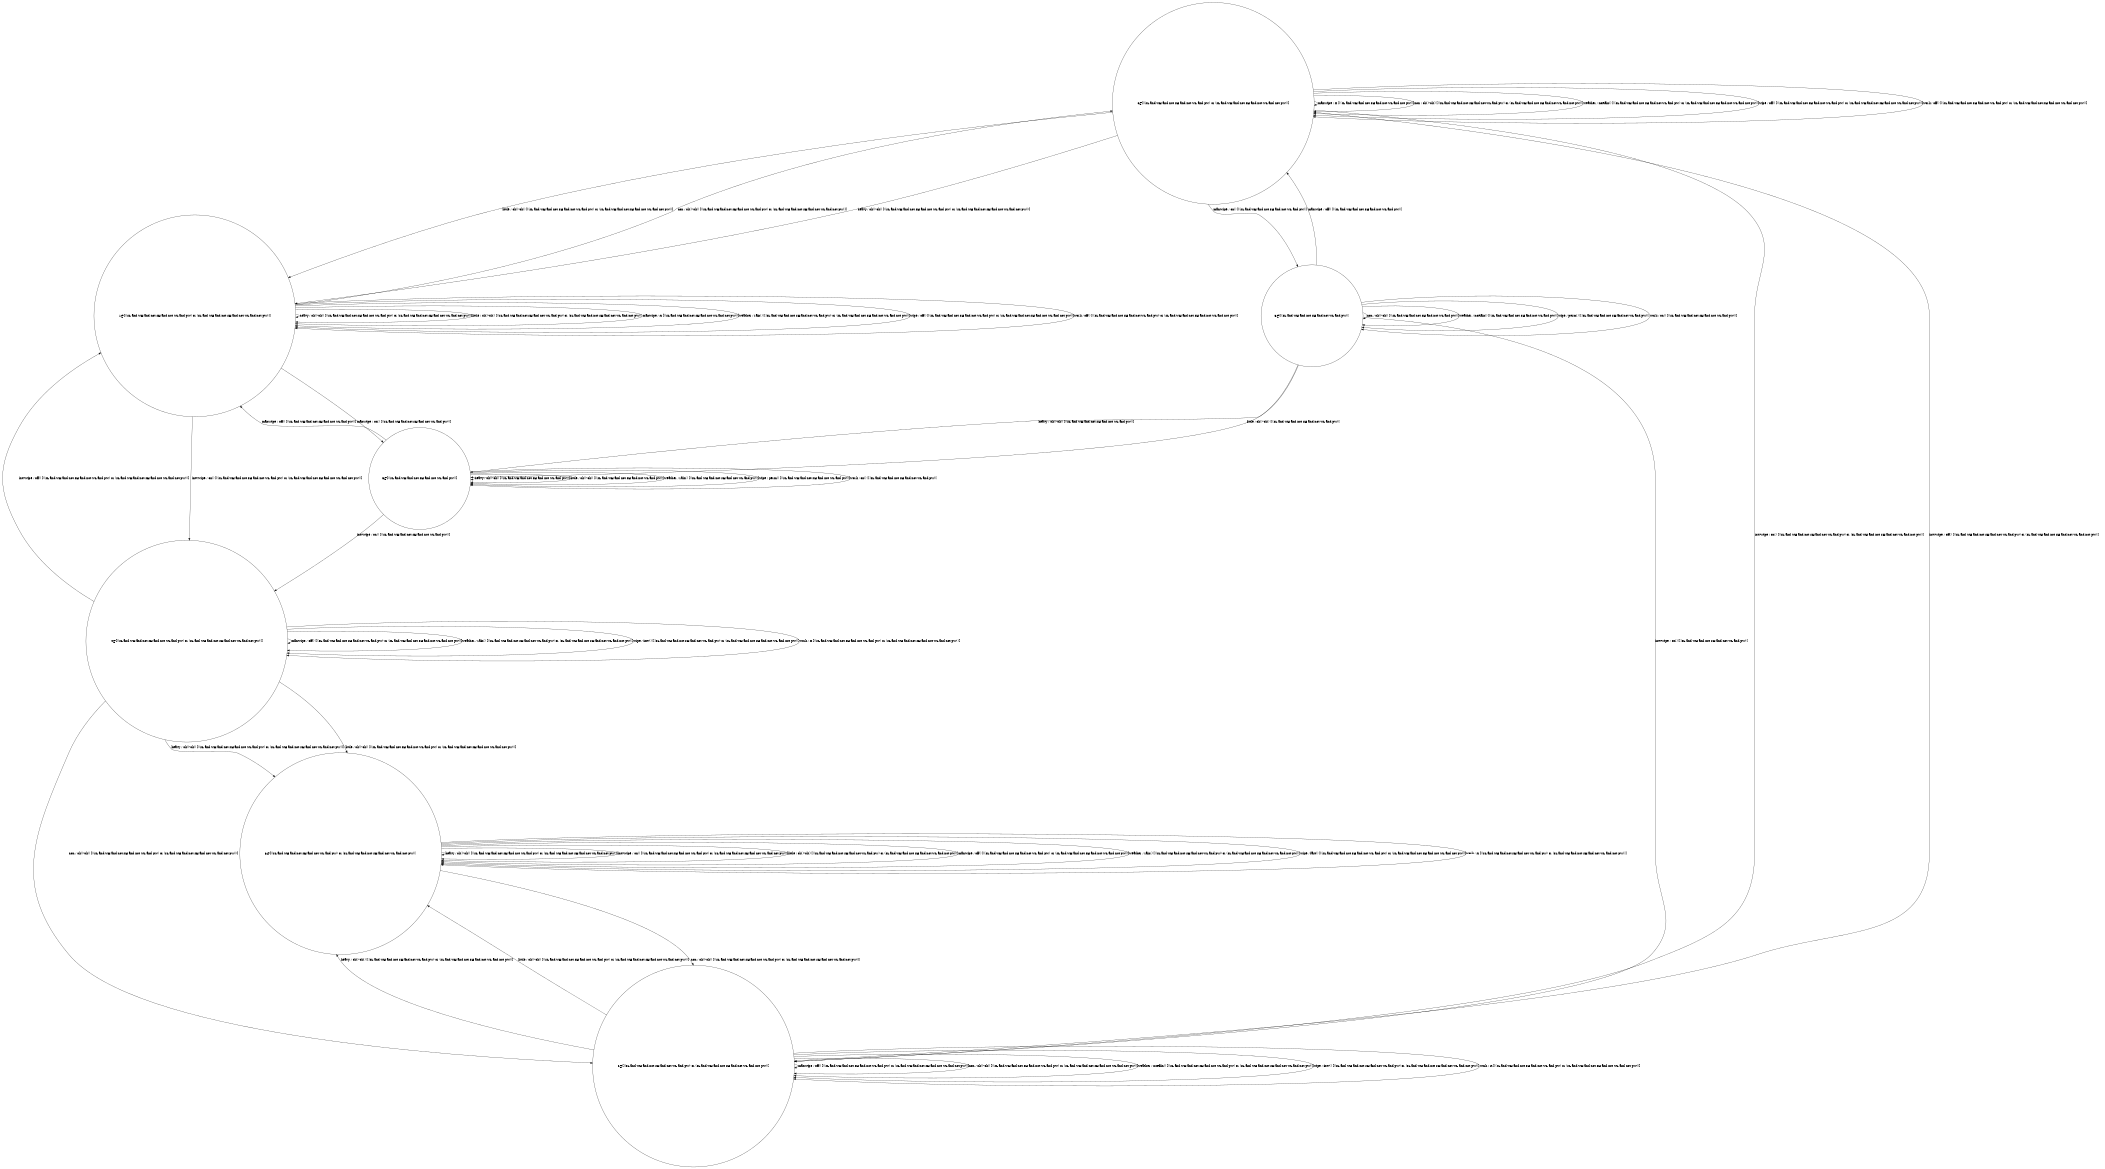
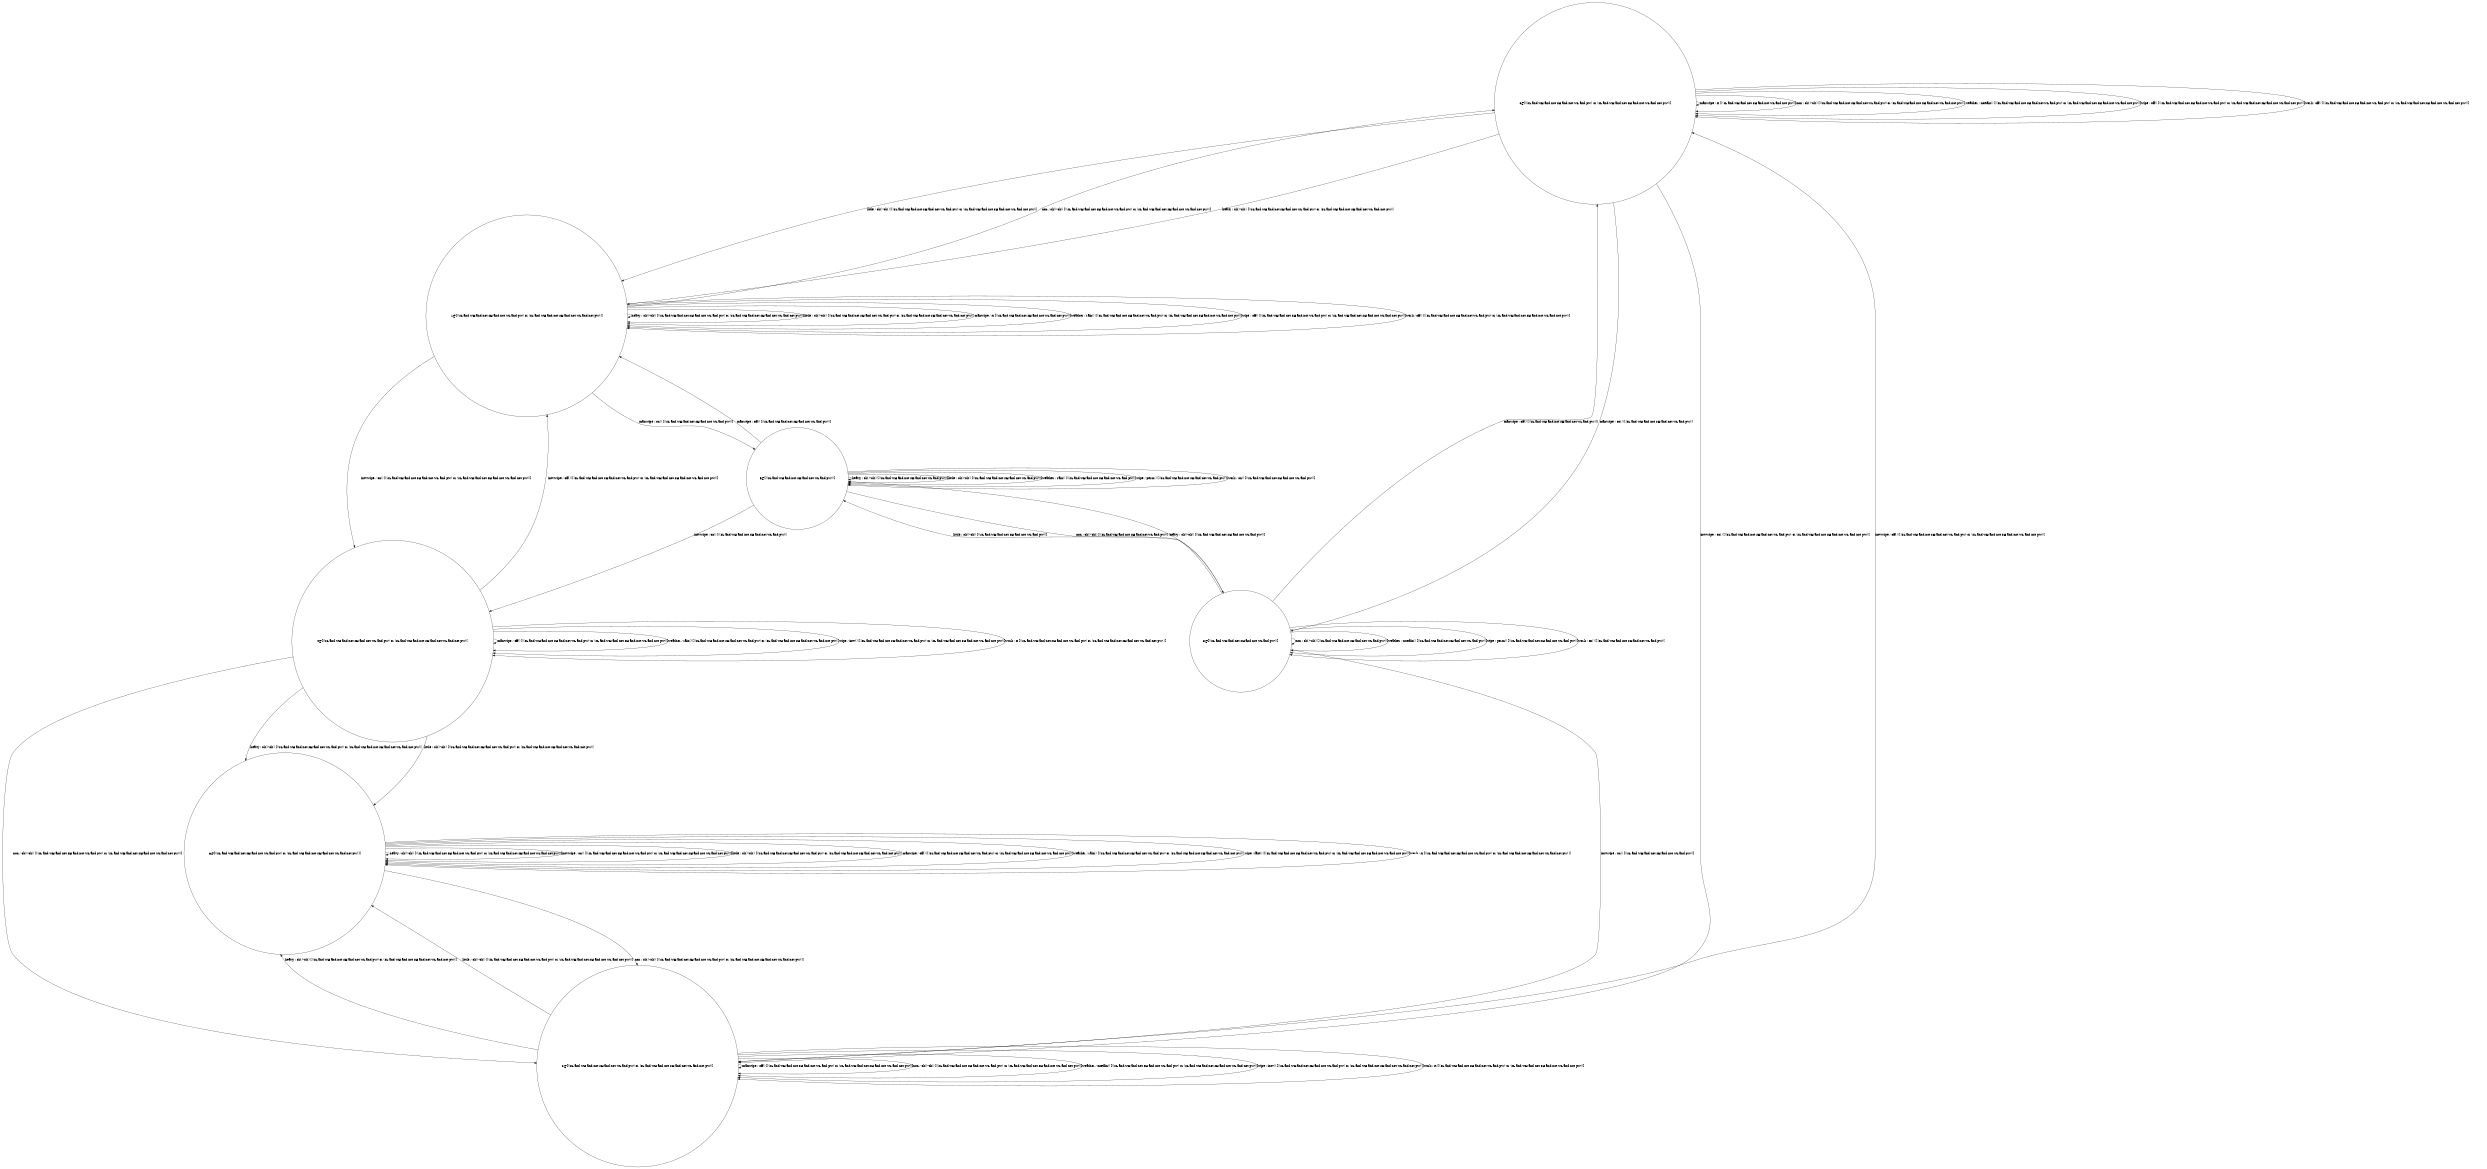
none -> (1045, 532)
